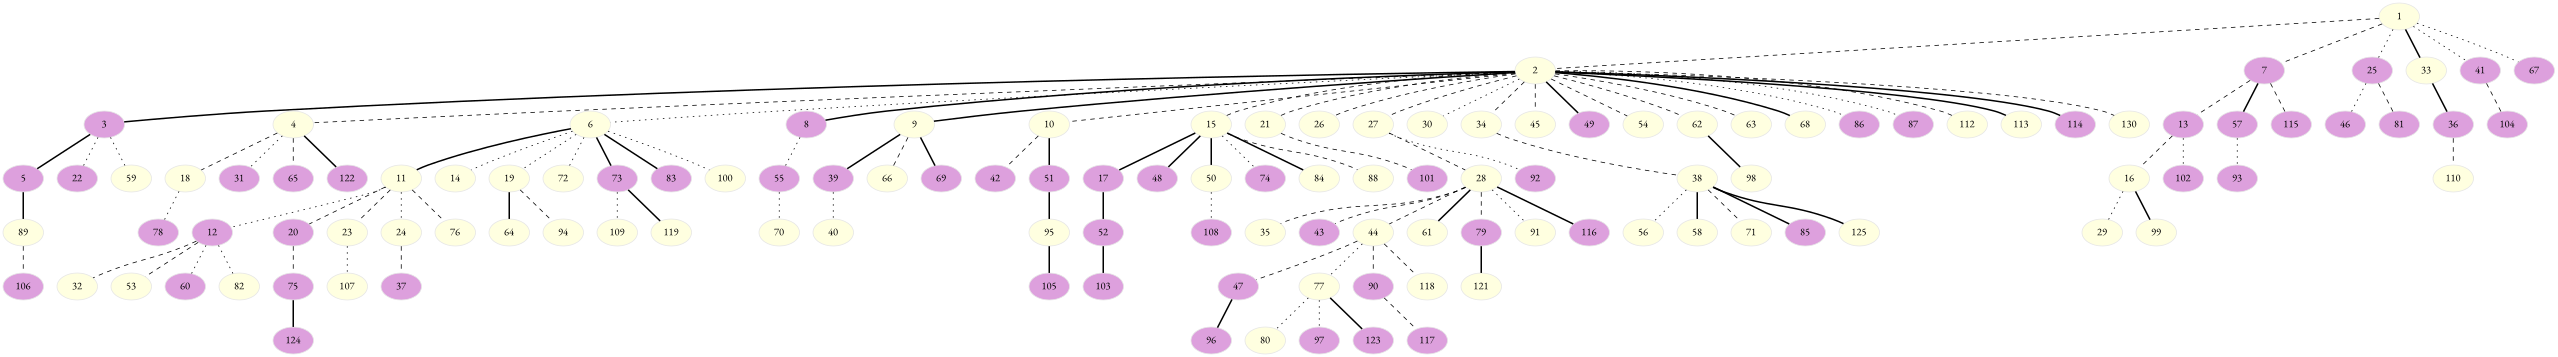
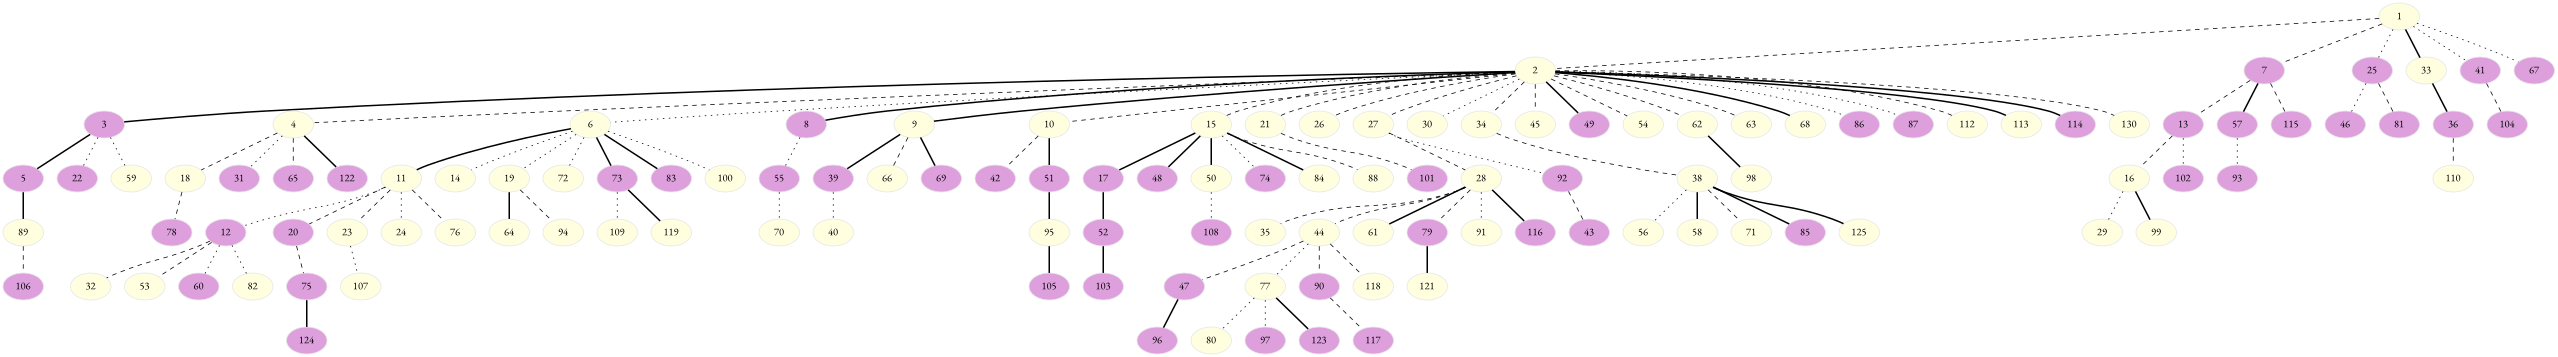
(172, 206) -> (178, 206)
(1377, 210) -> (1576, 206)
(401, 286) -> none
